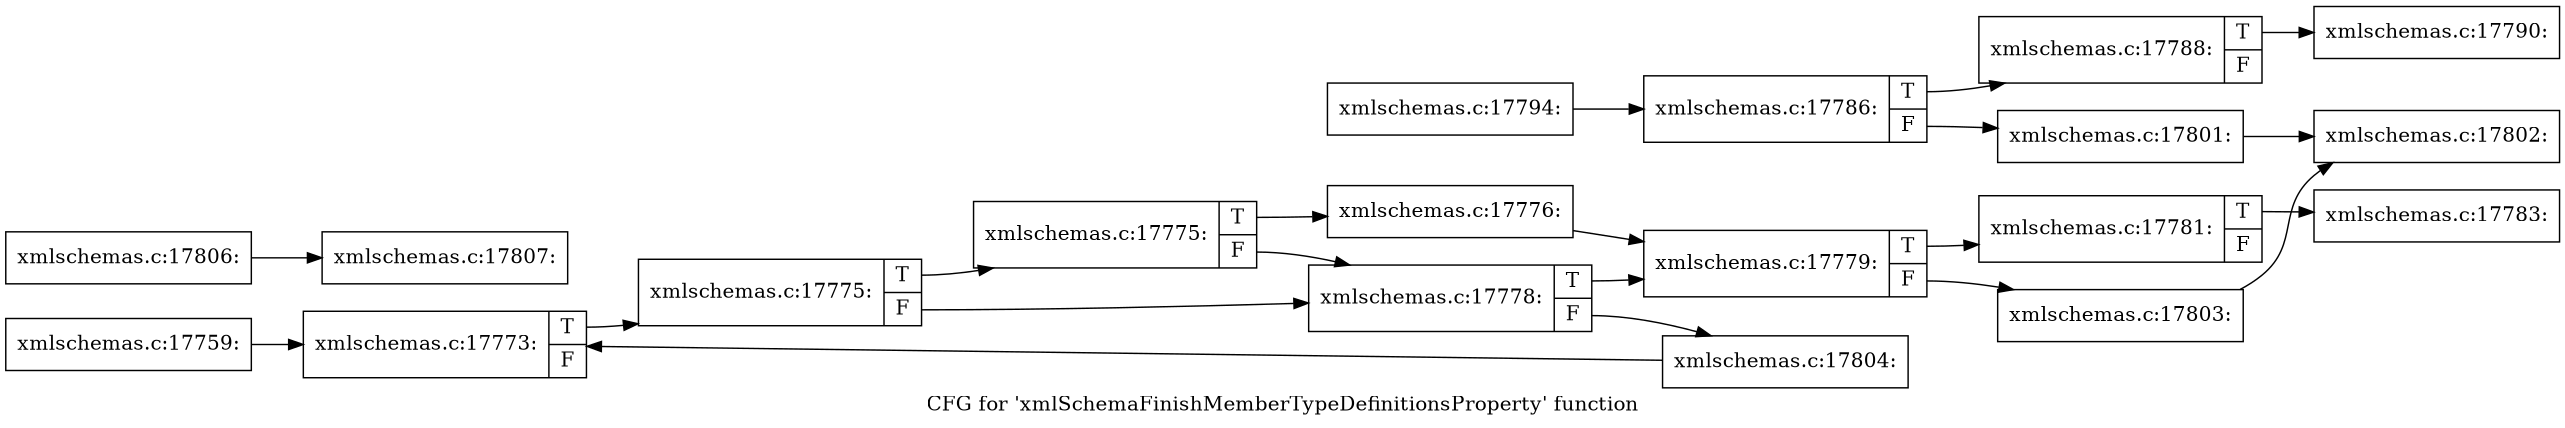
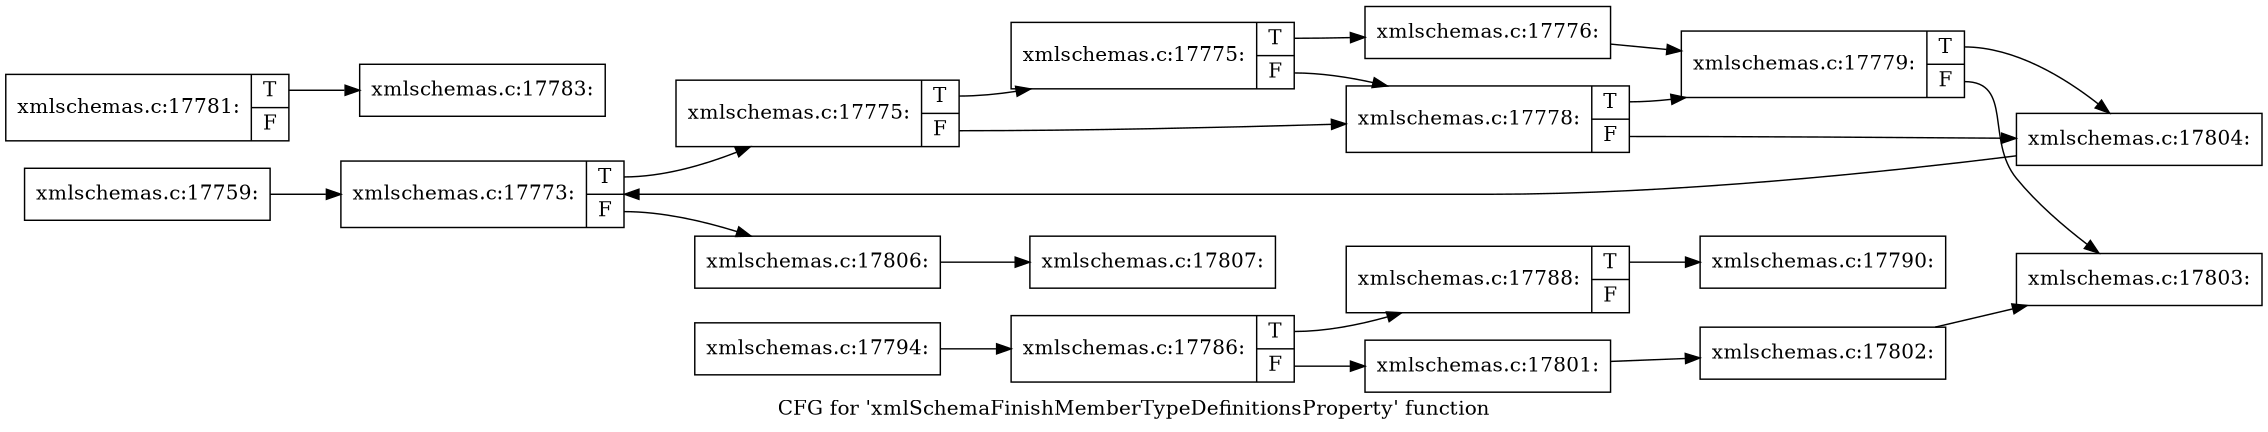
none -> (681, 218)
(2286, 234) -> (1974, 318)
(1945, 246) -> (2036, 65)
